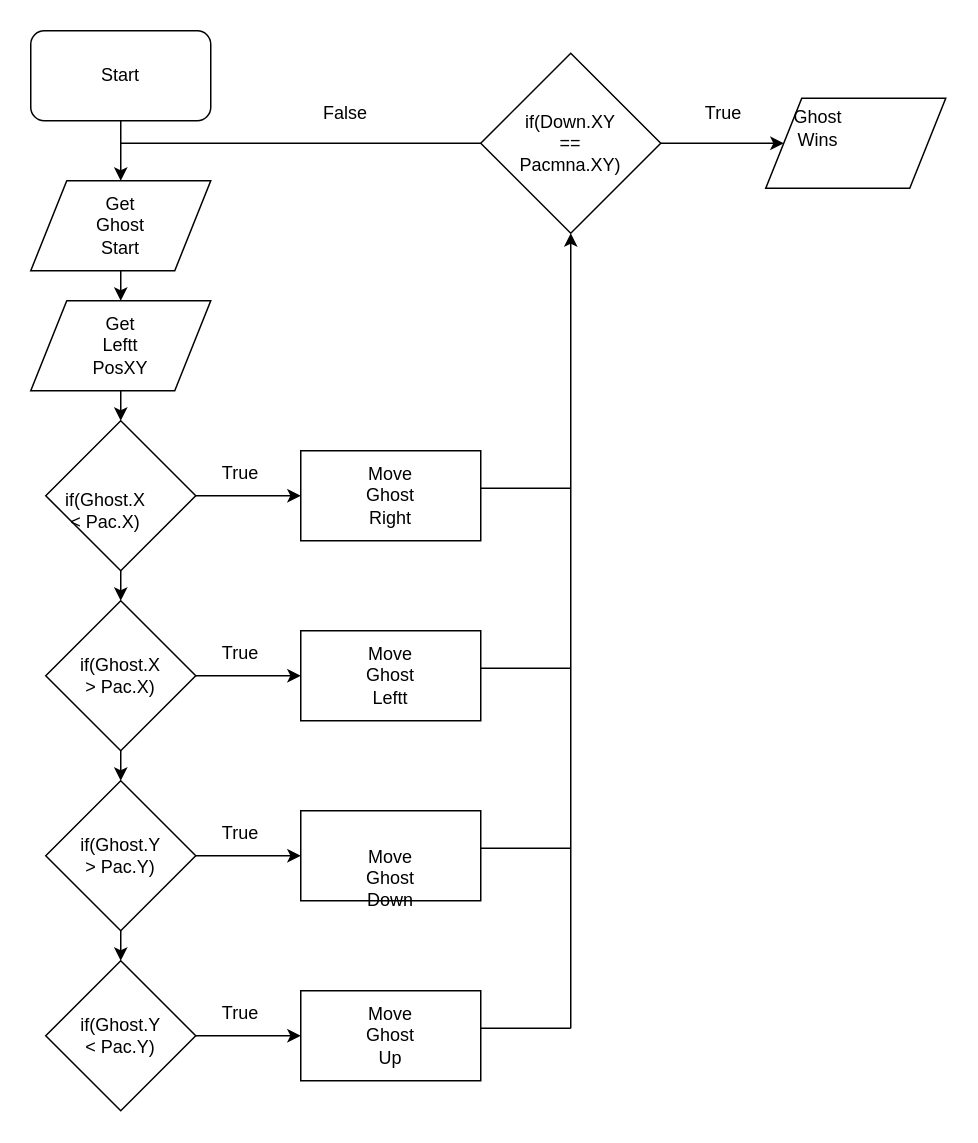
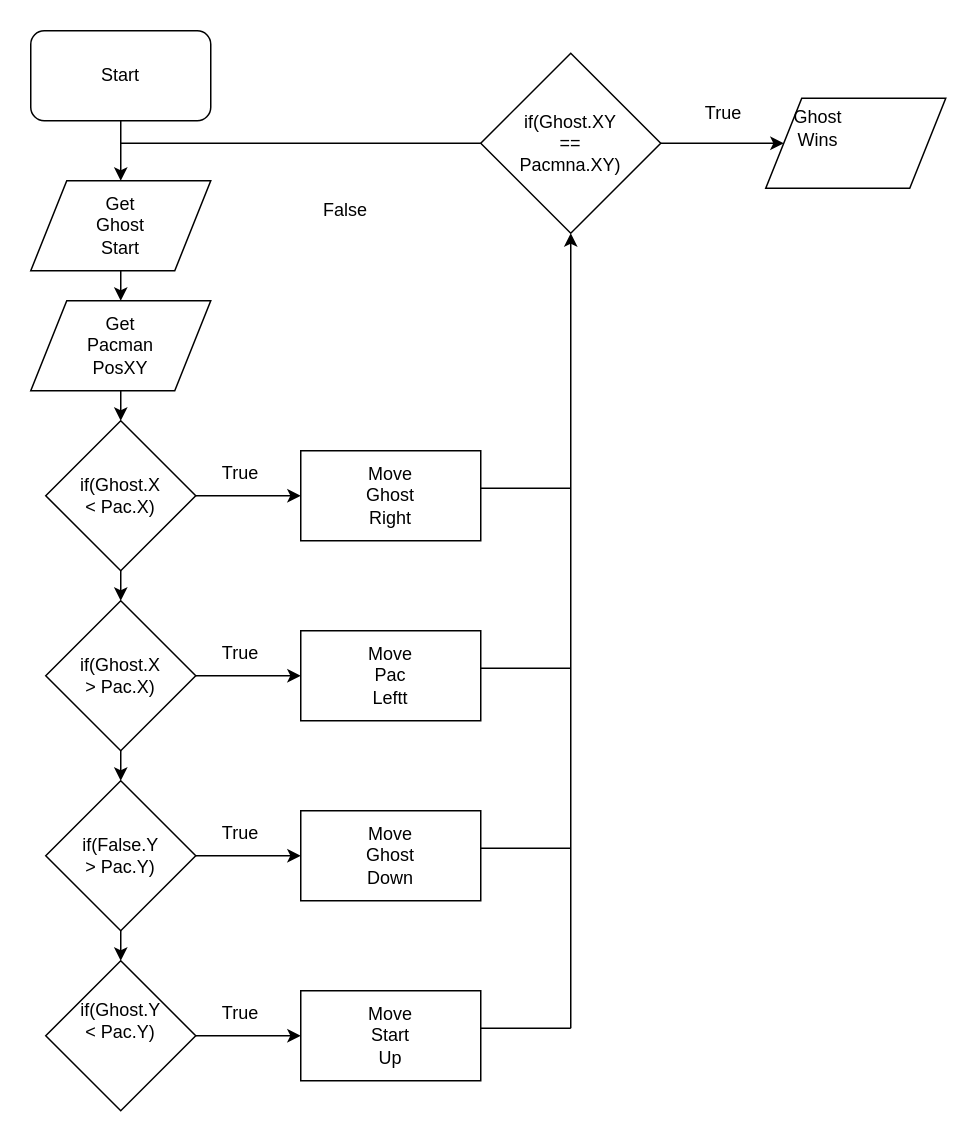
(346, 113) -> (346, 211)
(571, 143) -> (571, 143)
(121, 346) -> (121, 346)
(106, 511) -> (121, 496)
(391, 676) -> (391, 676)
(121, 856) -> (121, 856)
(391, 878) -> (391, 856)
(121, 1036) -> (121, 1021)
(391, 1036) -> (391, 1036)
